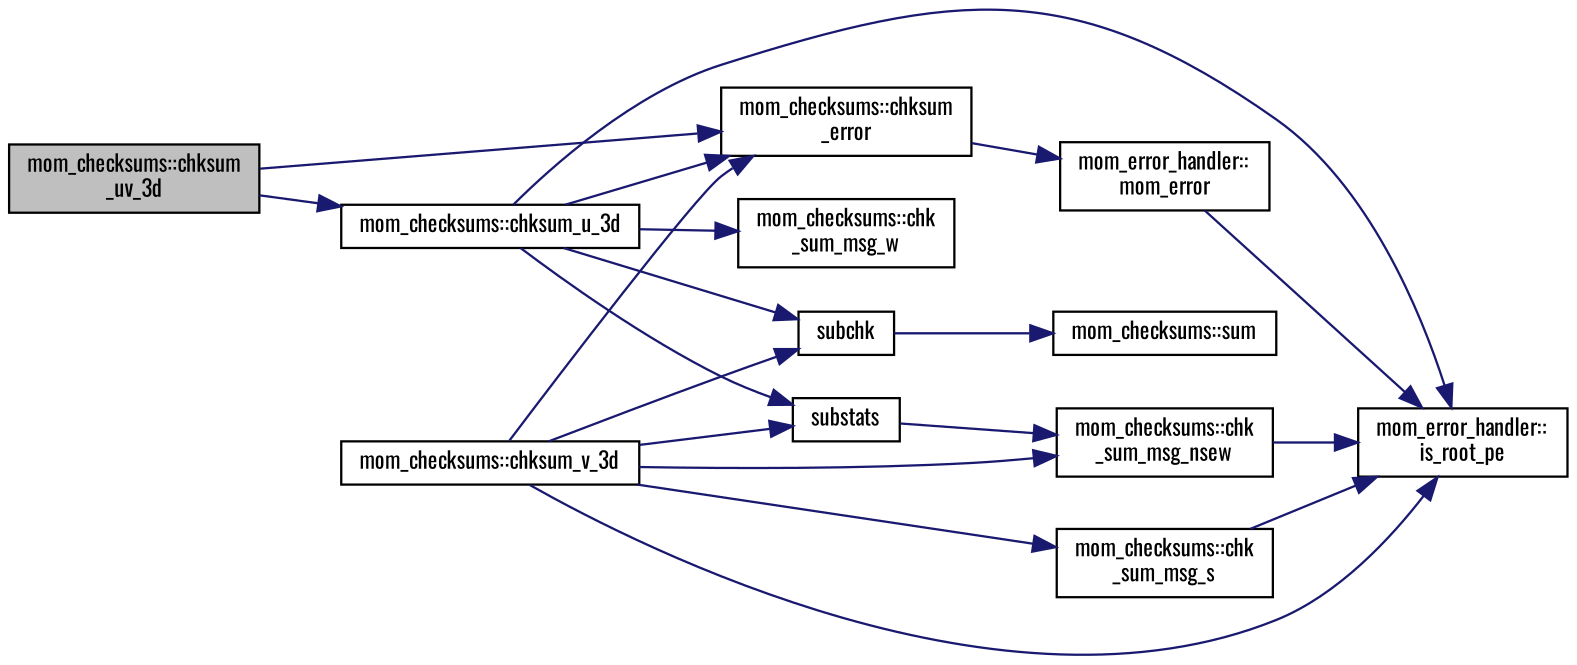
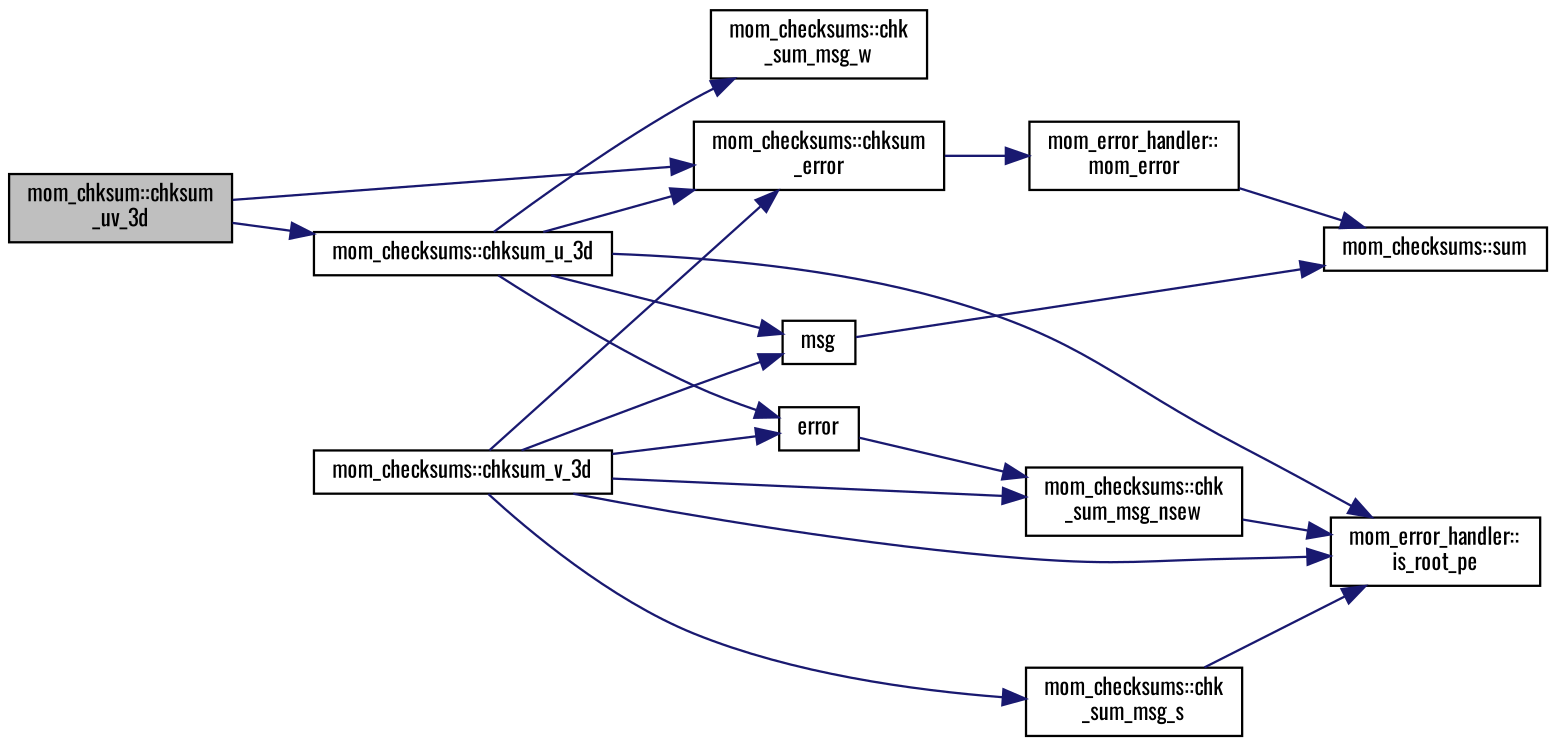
(134, 179) -> (121, 208)
(1305, 301) -> (1291, 204)
(846, 333) -> (819, 342)
(846, 420) -> (819, 429)
